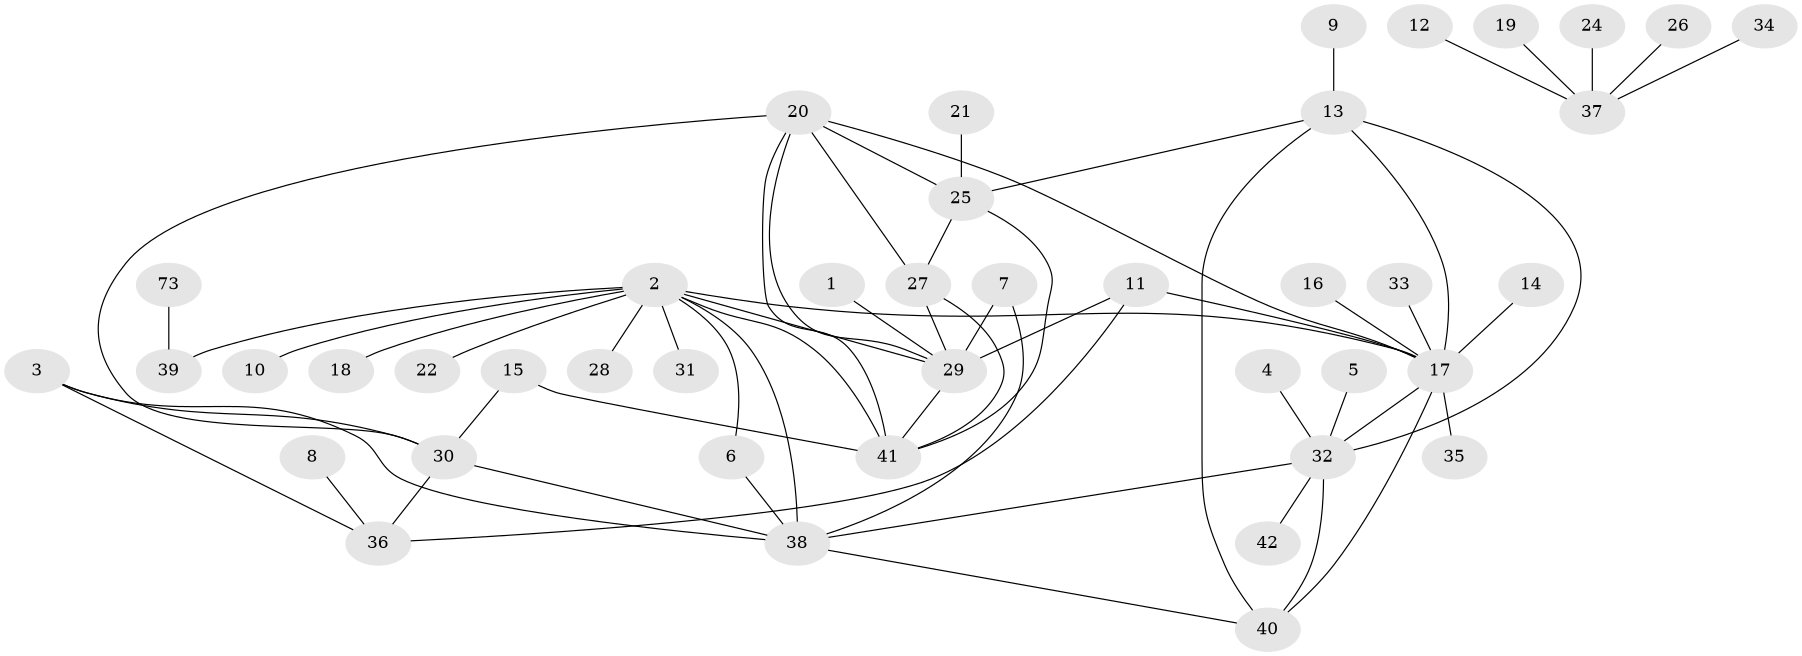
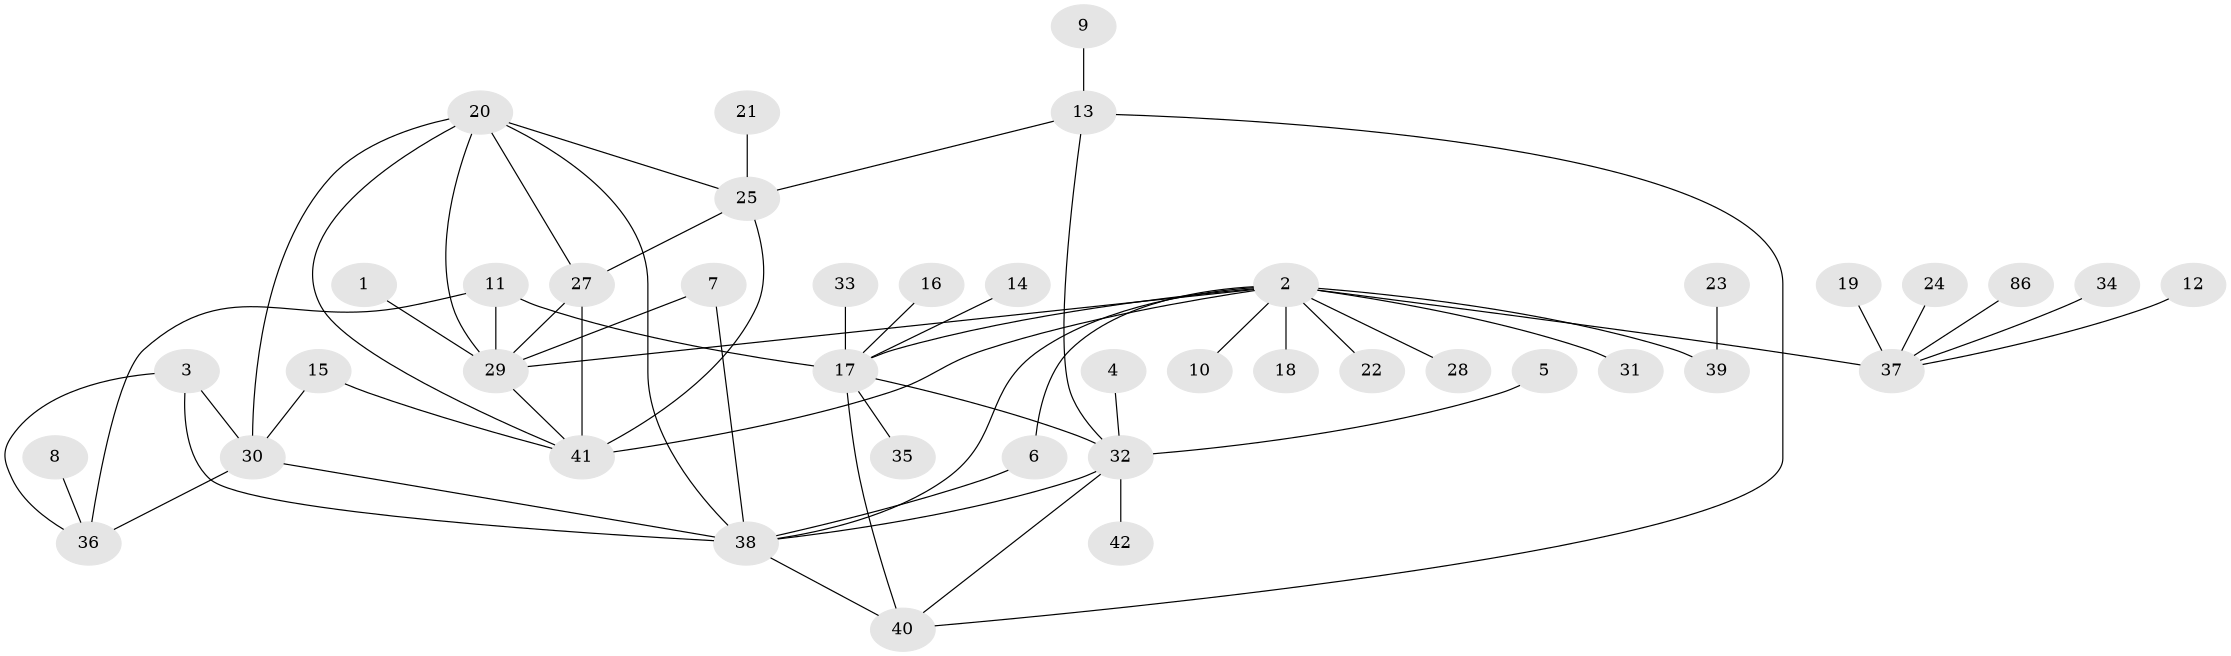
(1679, 26) -> (2021, 285)
(1428, 229) -> none
(1124, 234) -> (648, 293)
(169, 285) -> (1717, 285)
none -> (1644, 333)
